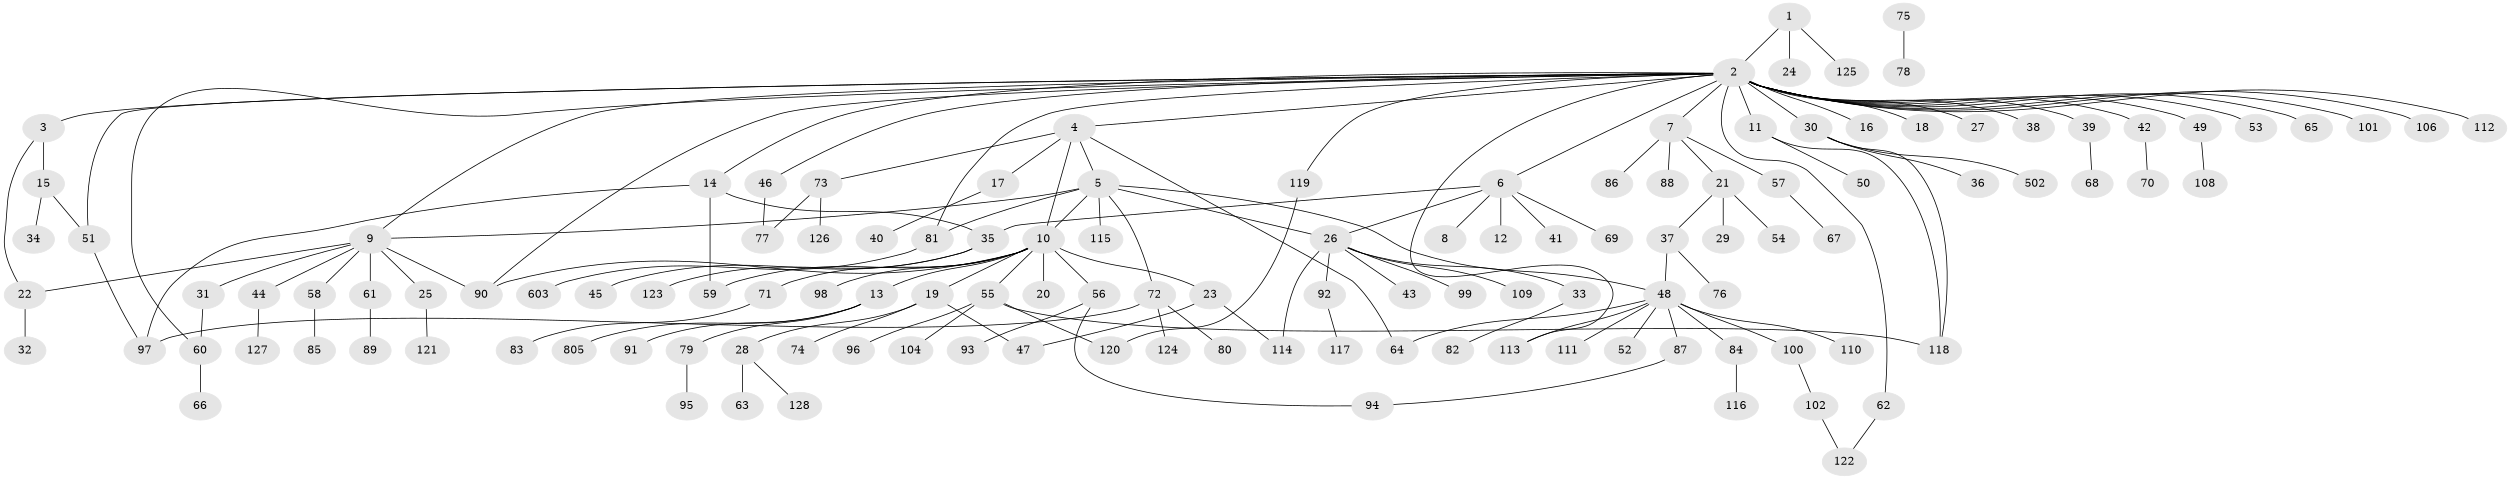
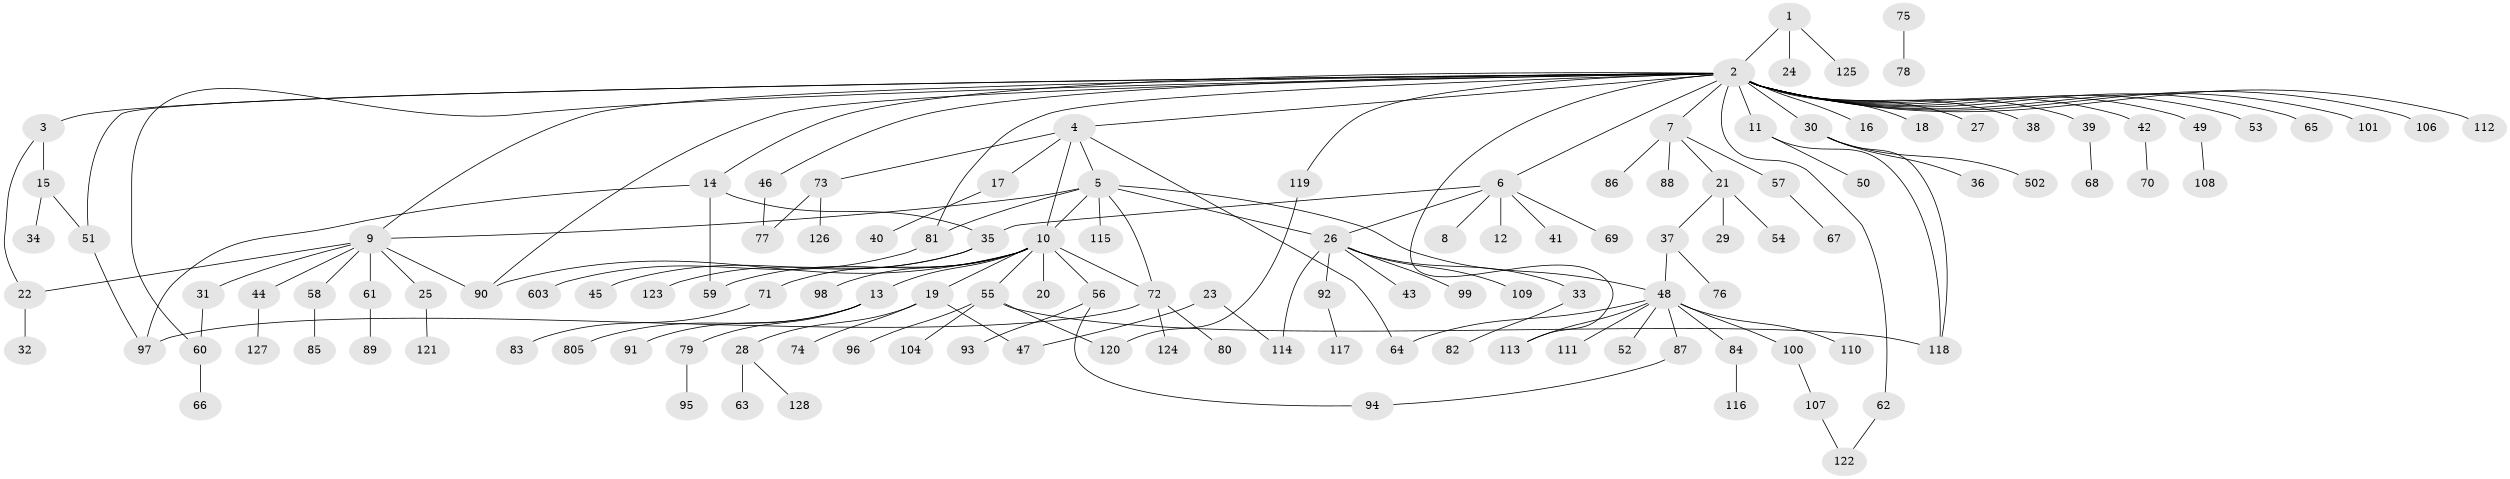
(1127, 267) -> (1099, 267)
(1816, 406) -> (1816, 406)
